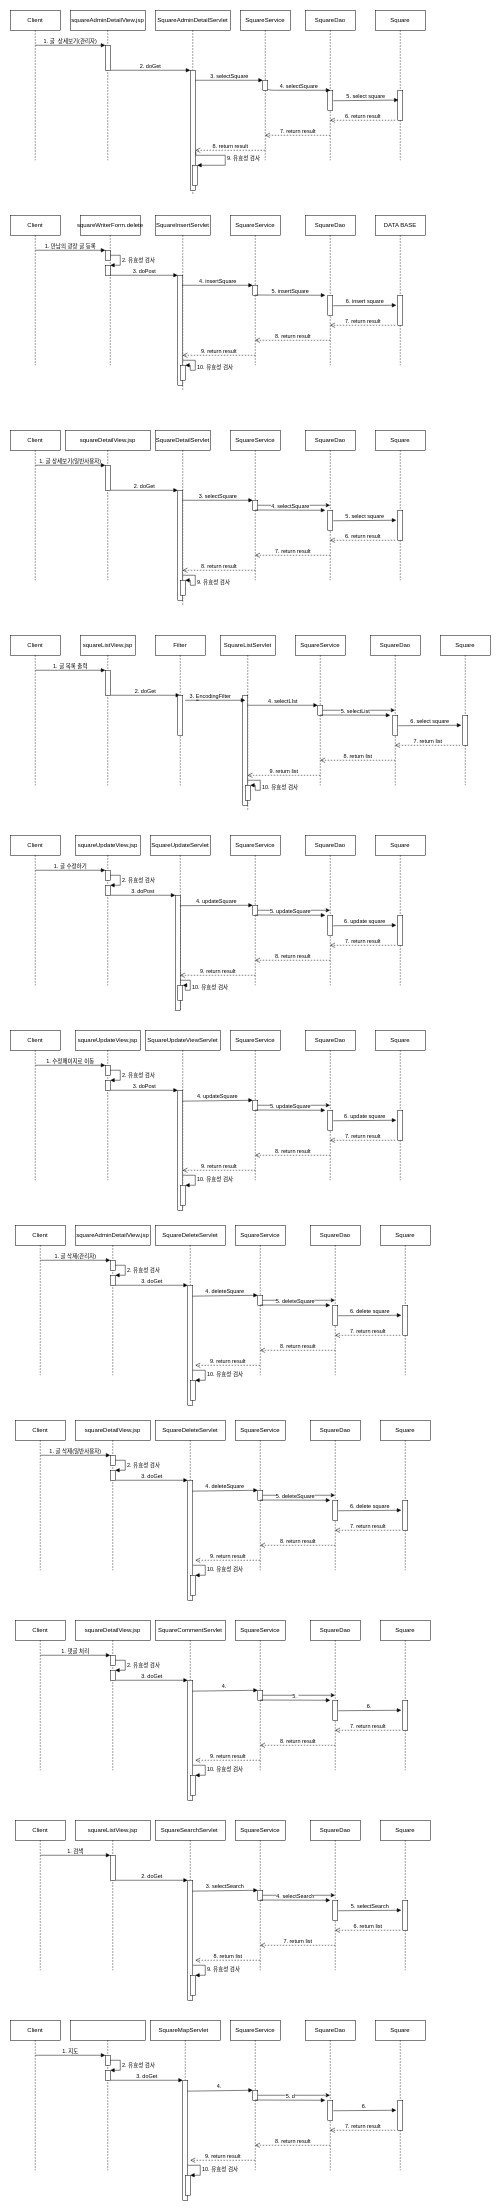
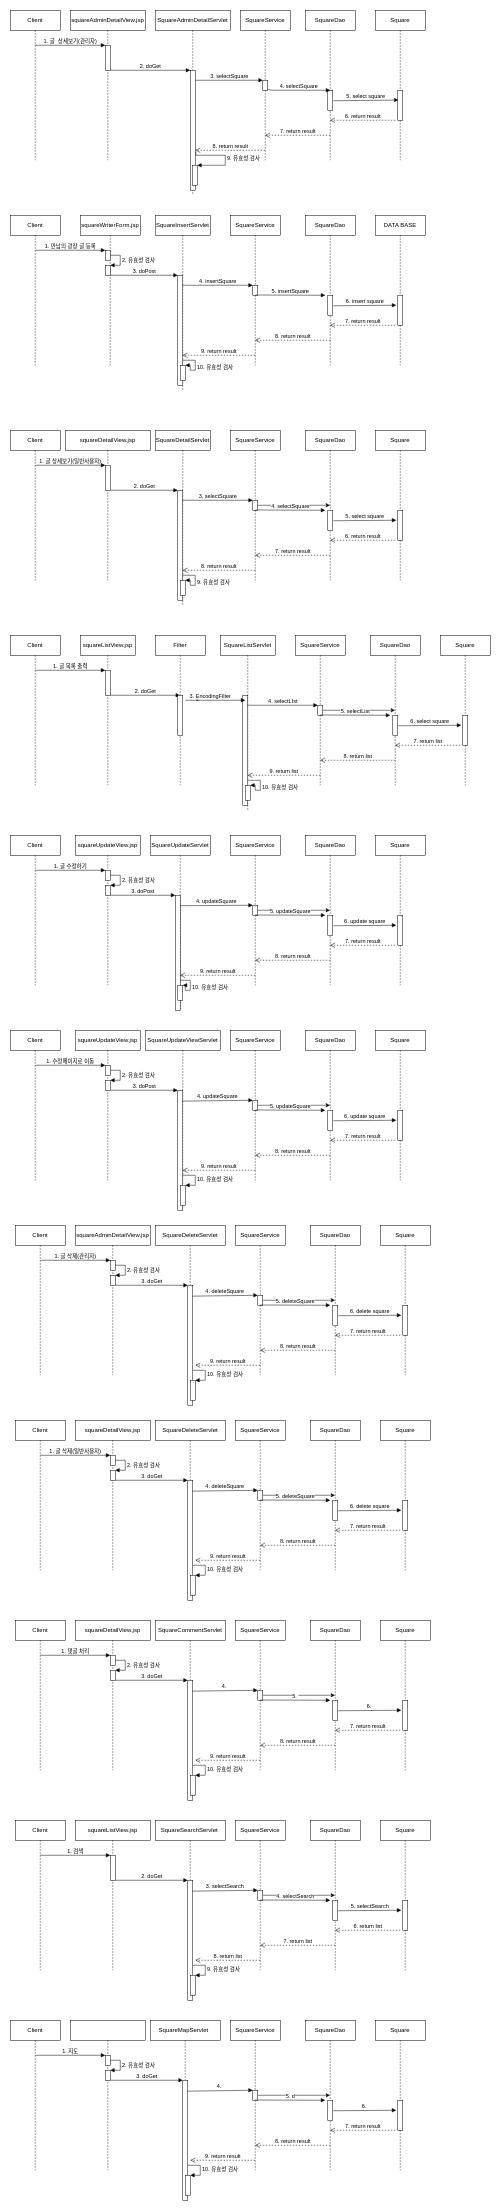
(110, 225) -> (110, 225)
